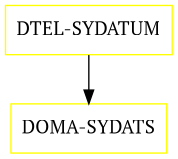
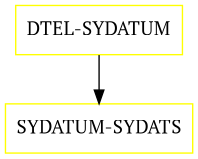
(89, 128) -> (99, 128)
